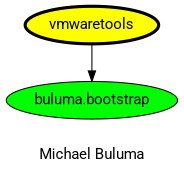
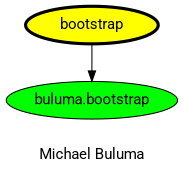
(92, 25) -> (92, 25)
